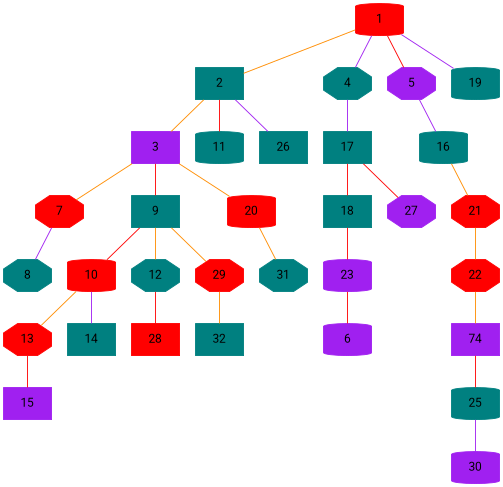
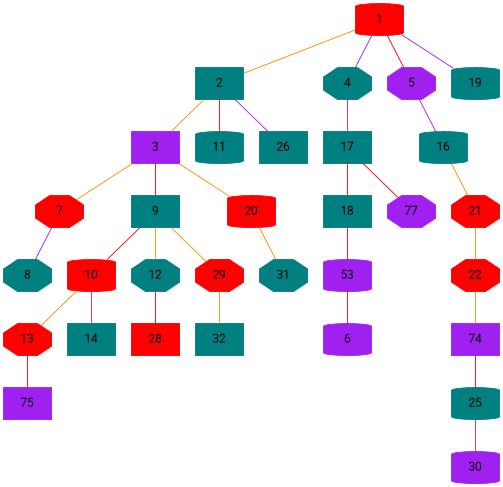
(412, 212) -> (412, 212)
(348, 276) -> (348, 276)
(28, 404) -> (28, 404)
